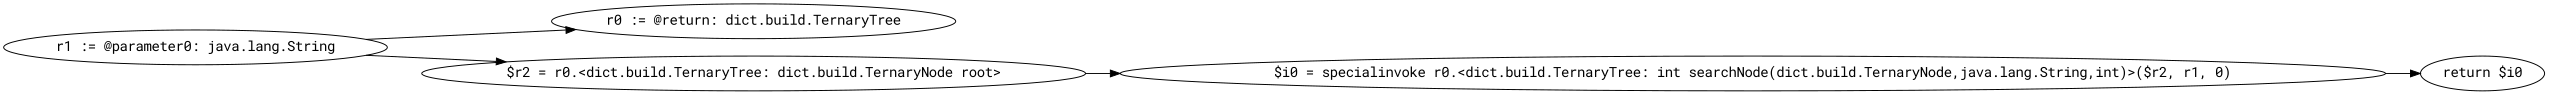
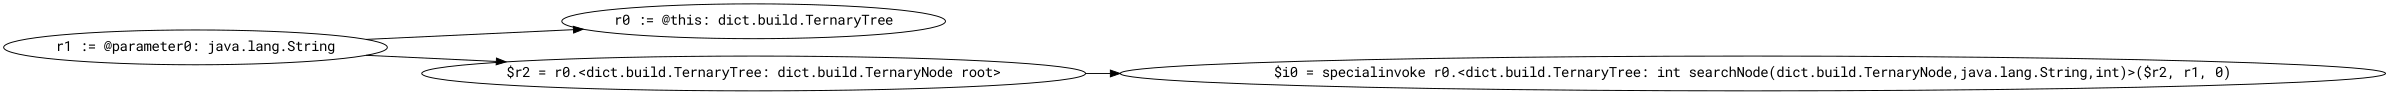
(754, 21) -> (754, 21)
(2482, 73) -> none
